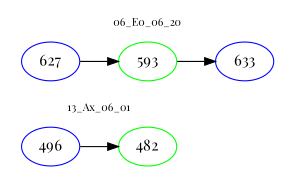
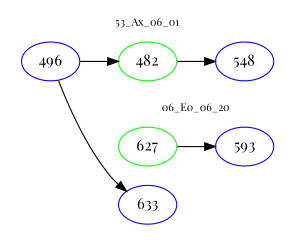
(51, 61) -> (148, 147)
(148, 61) -> (245, 147)
(191, 61) -> (83, 135)
none -> (245, 61)
(99, 108) -> (148, 23)
